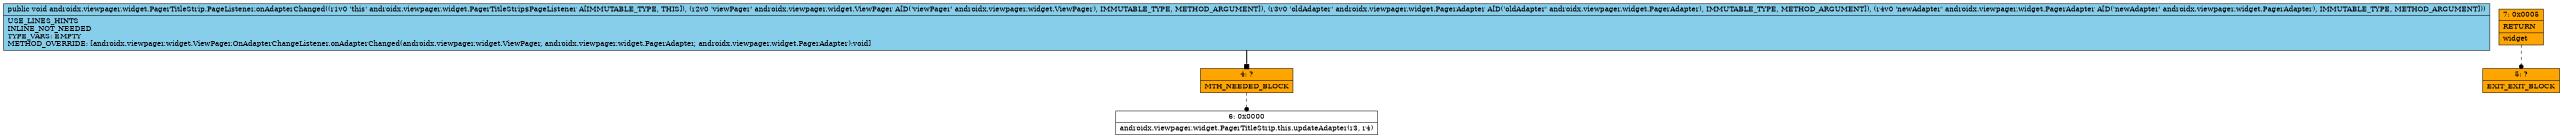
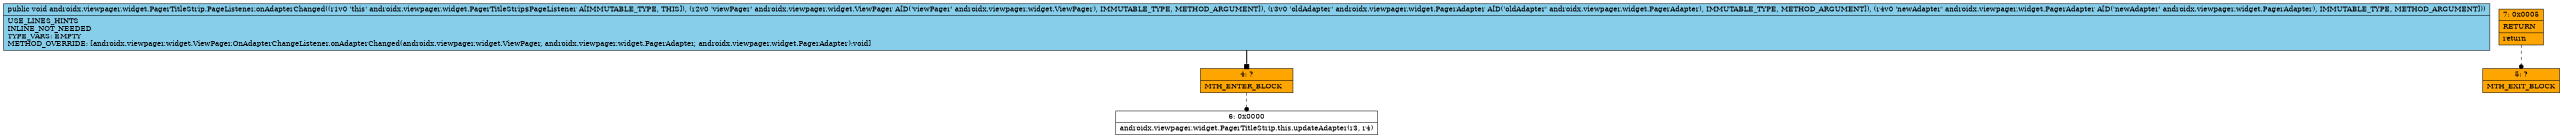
(2515, 39) -> (2515, 39)
(1247, 86) -> (1243, 86)
(2521, 86) -> (2521, 86)
